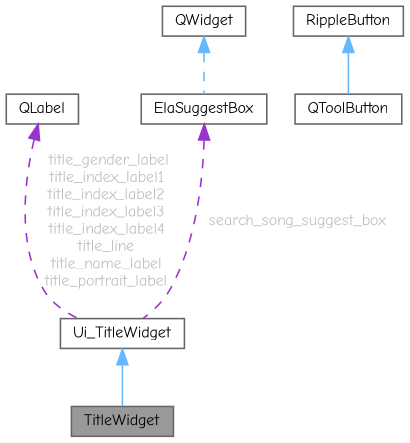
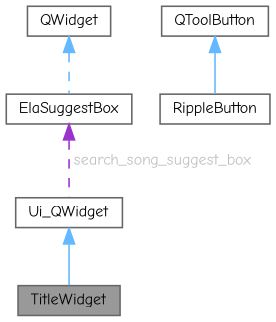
(348, 73) -> (215, 73)
(42, 109) -> none
(122, 334) -> (69, 213)
